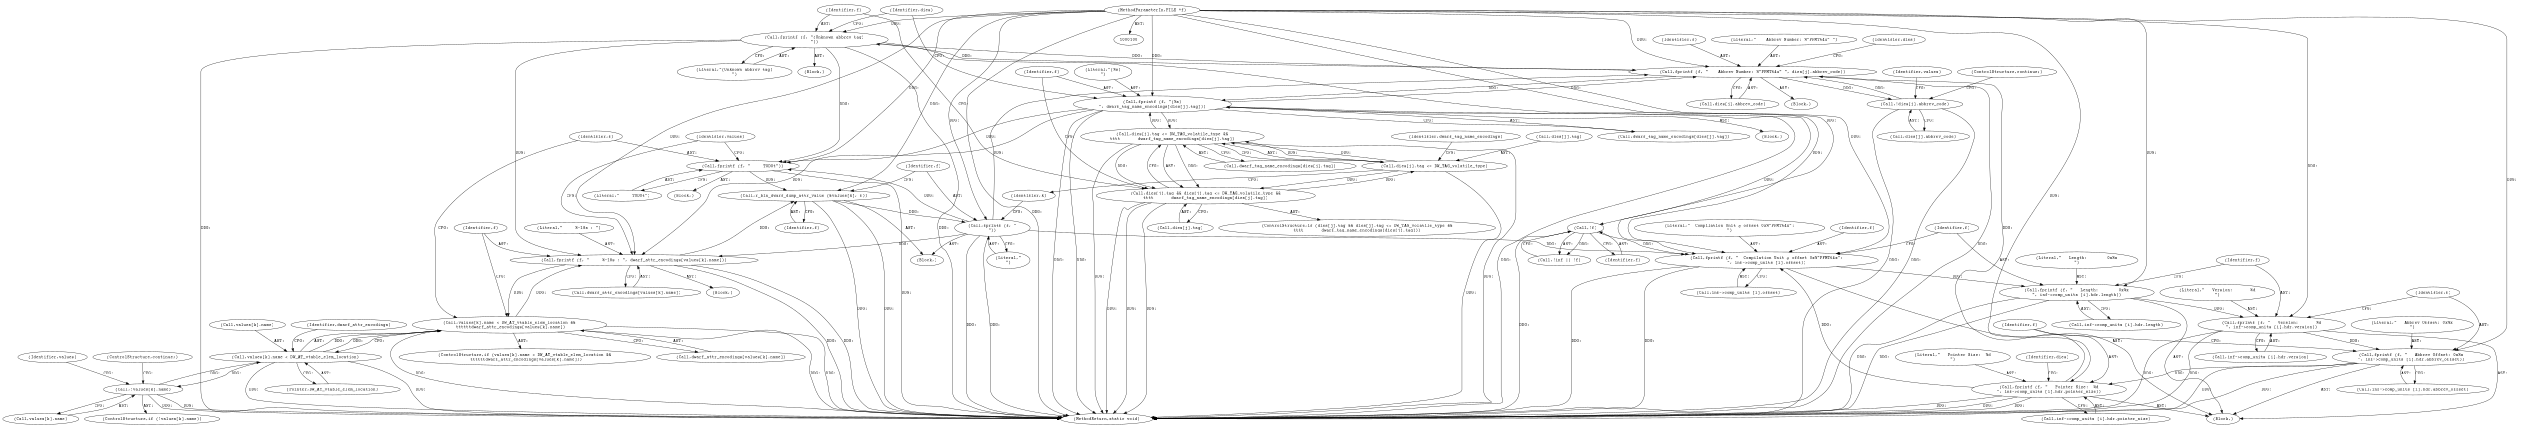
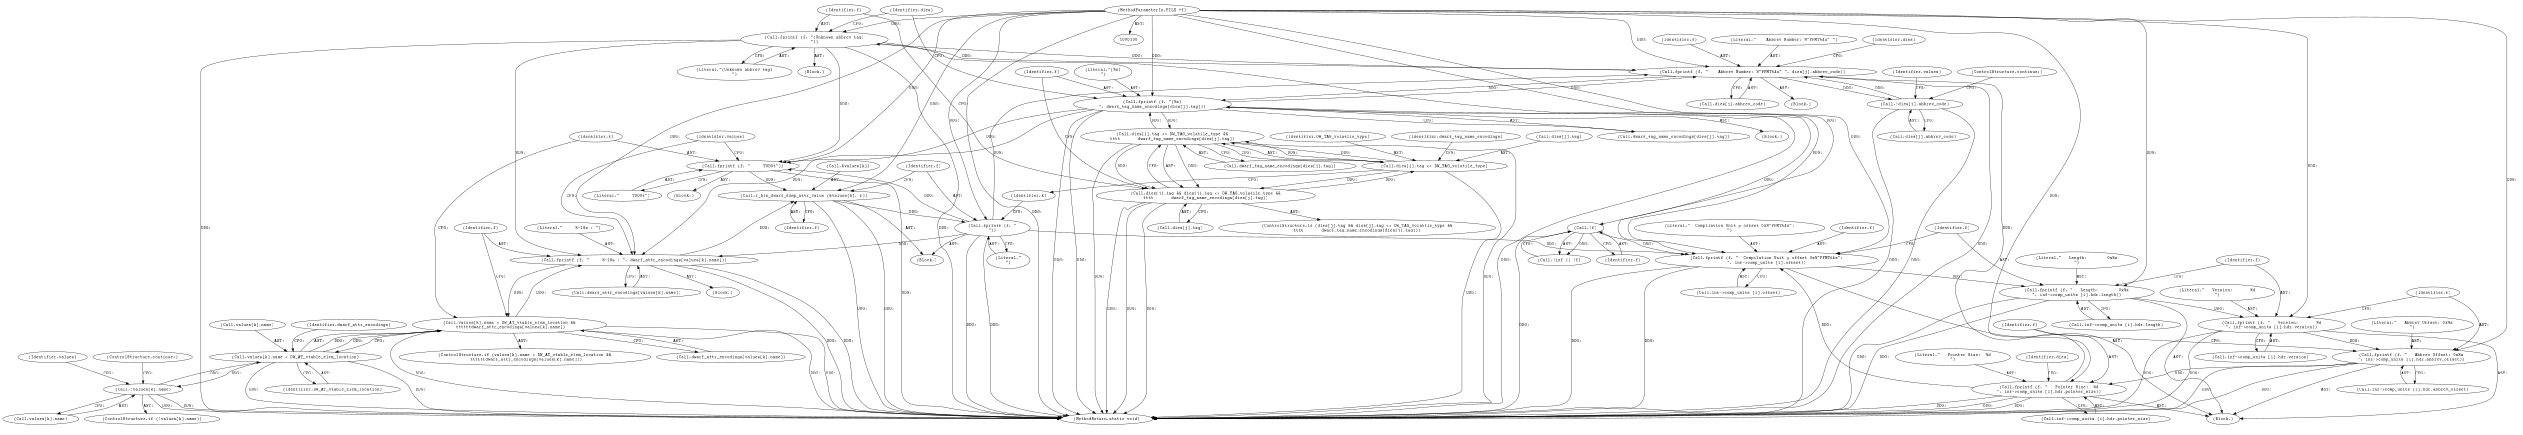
none -> (1328, 137)
none -> (848, 166)
(333, 389) -> (333, 389)
